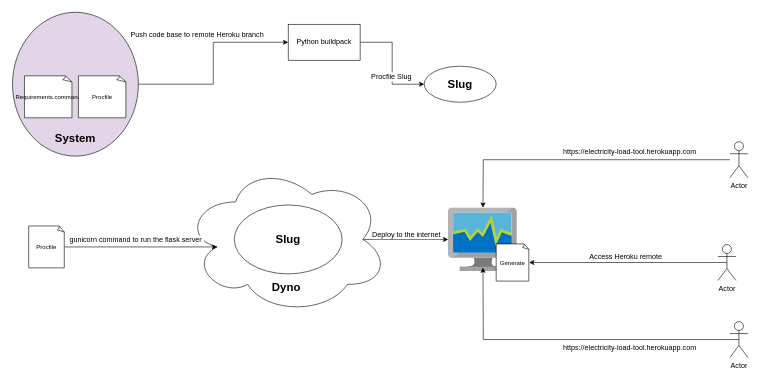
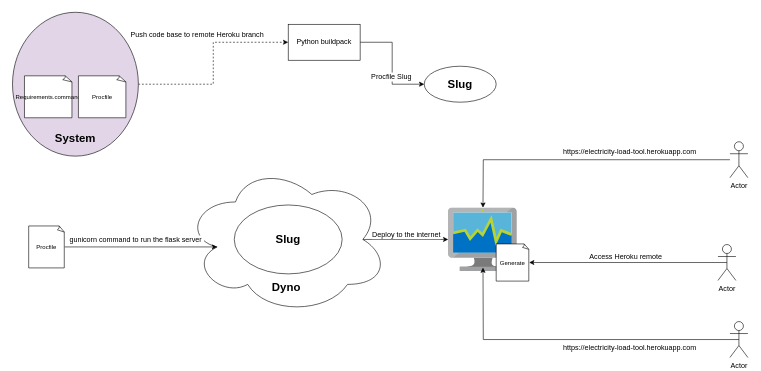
(213, 65) -> (213, 65)
